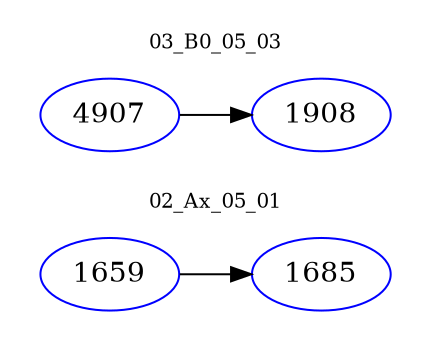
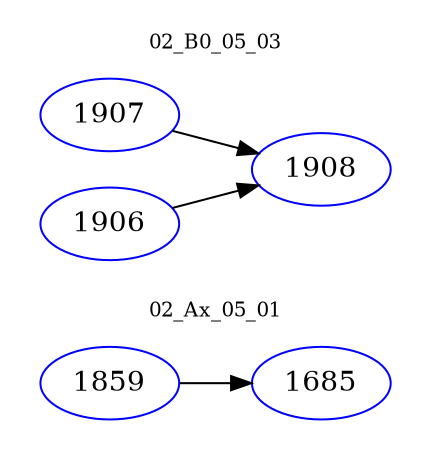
(216, 43) -> (216, 43)
(110, 115) -> (110, 115)
none -> (110, 224)
(110, 274) -> (110, 383)
